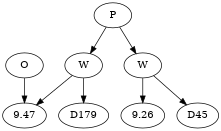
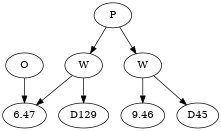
(24, 116) -> (24, 116)
(84, 116) -> (84, 116)
(143, 116) -> (143, 116)
